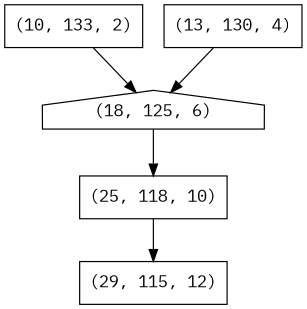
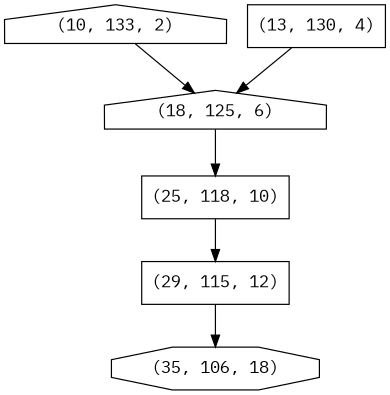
(74, 26) -> (116, 26)
none -> (215, 369)
